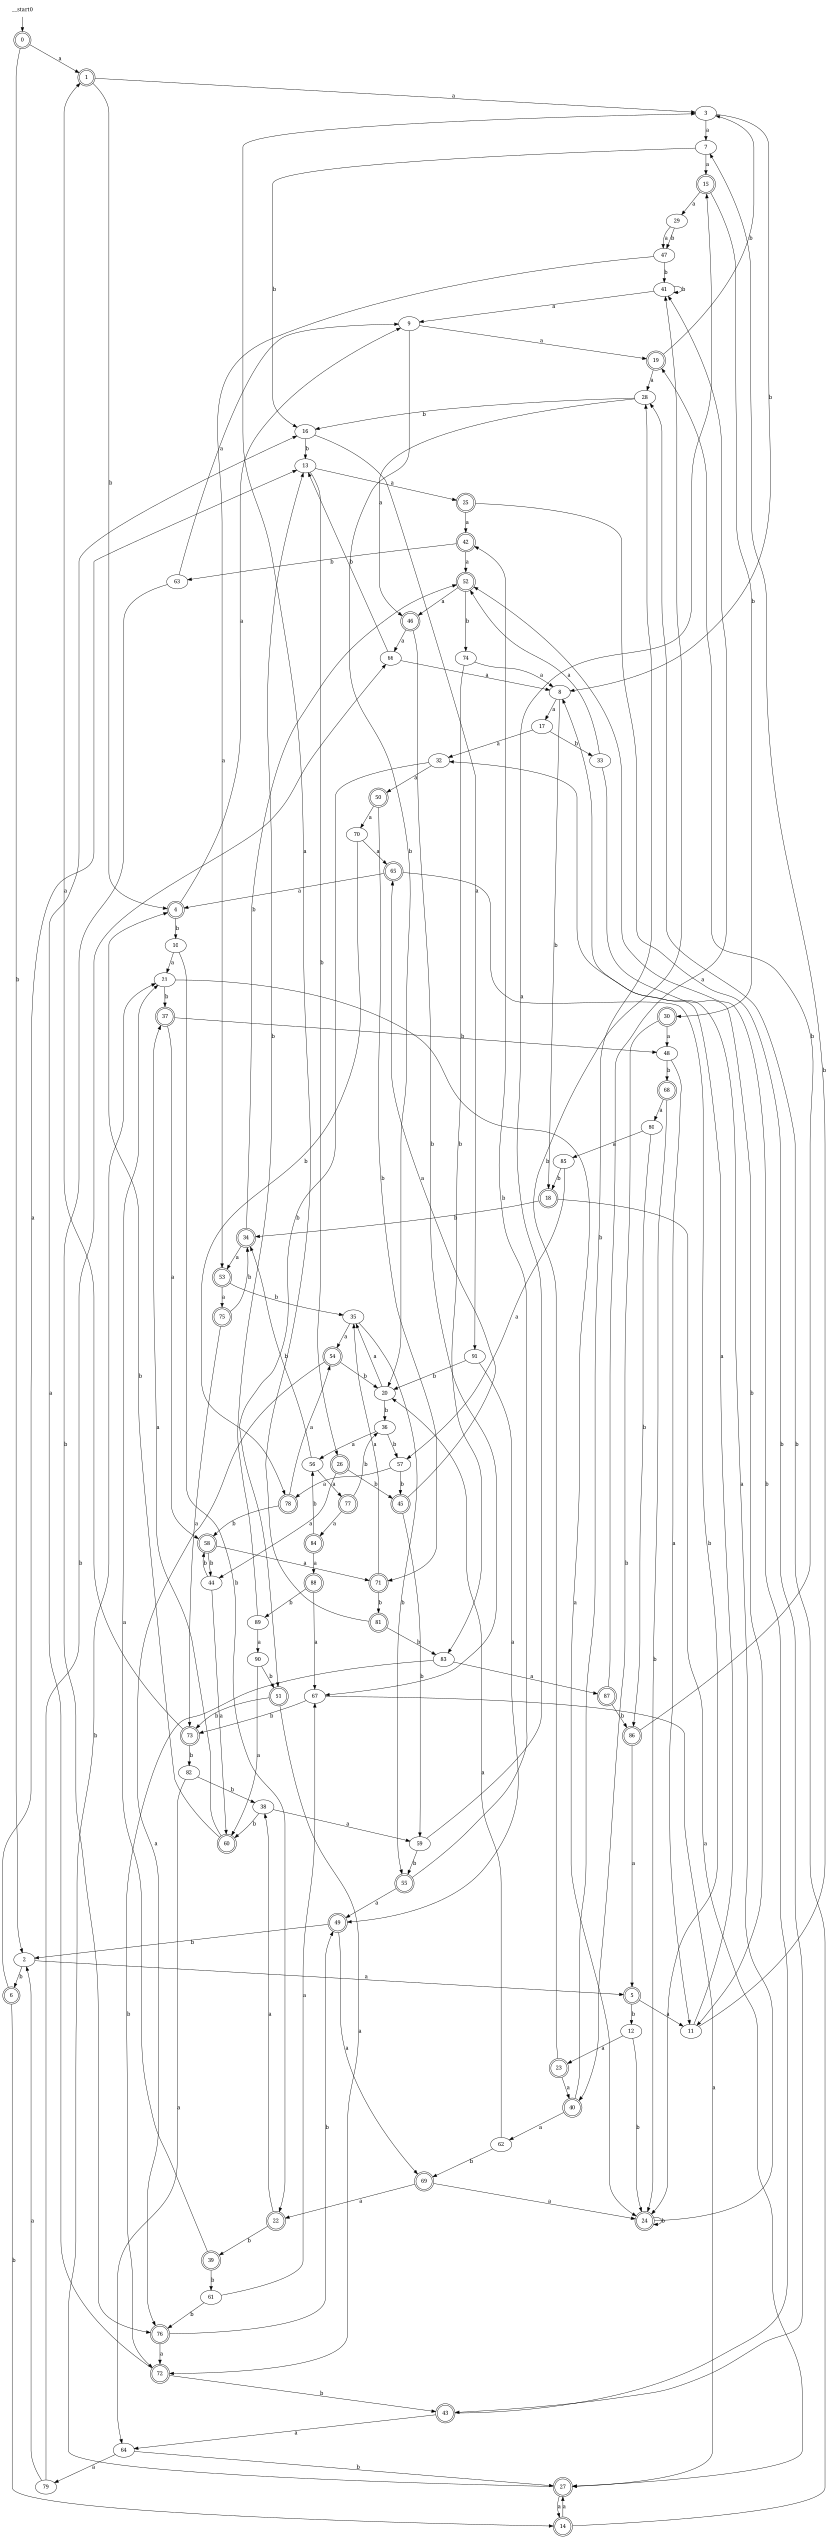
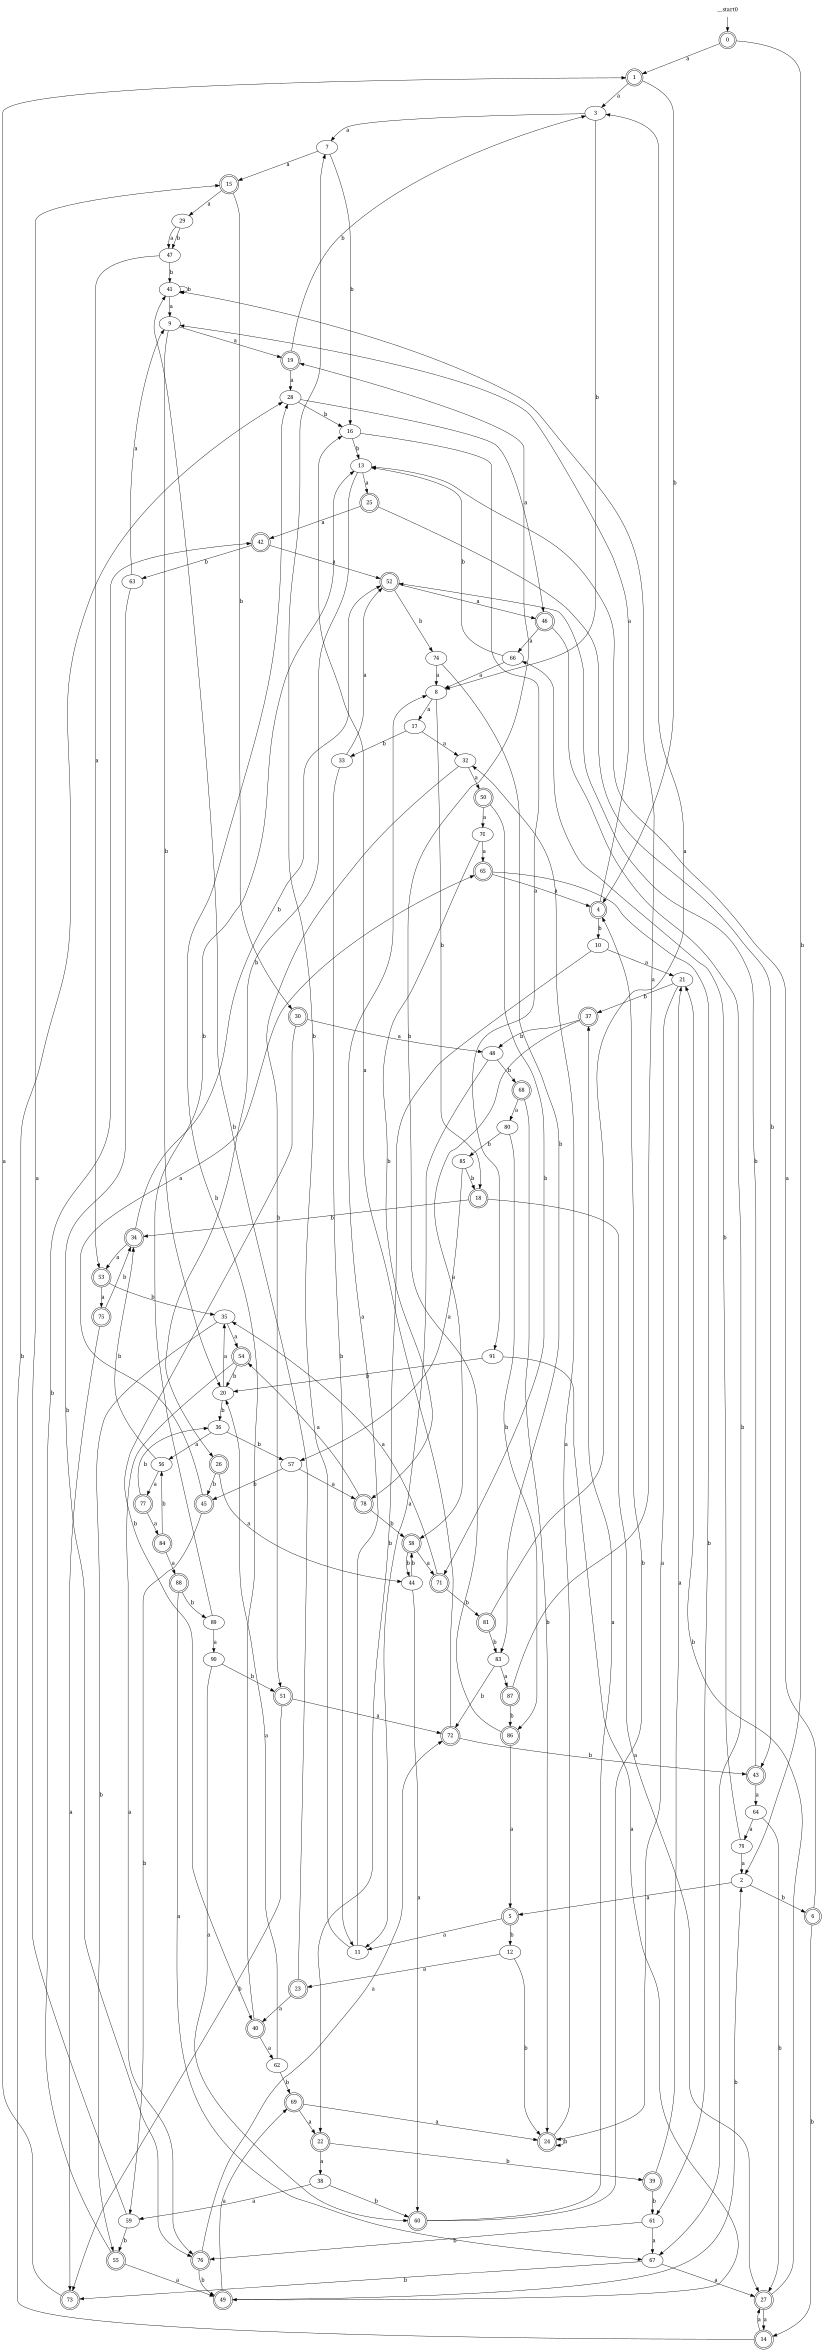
(615, 1144) -> (489, 1144)
(703, 1428) -> (708, 1478)
(189, 1773) -> none
